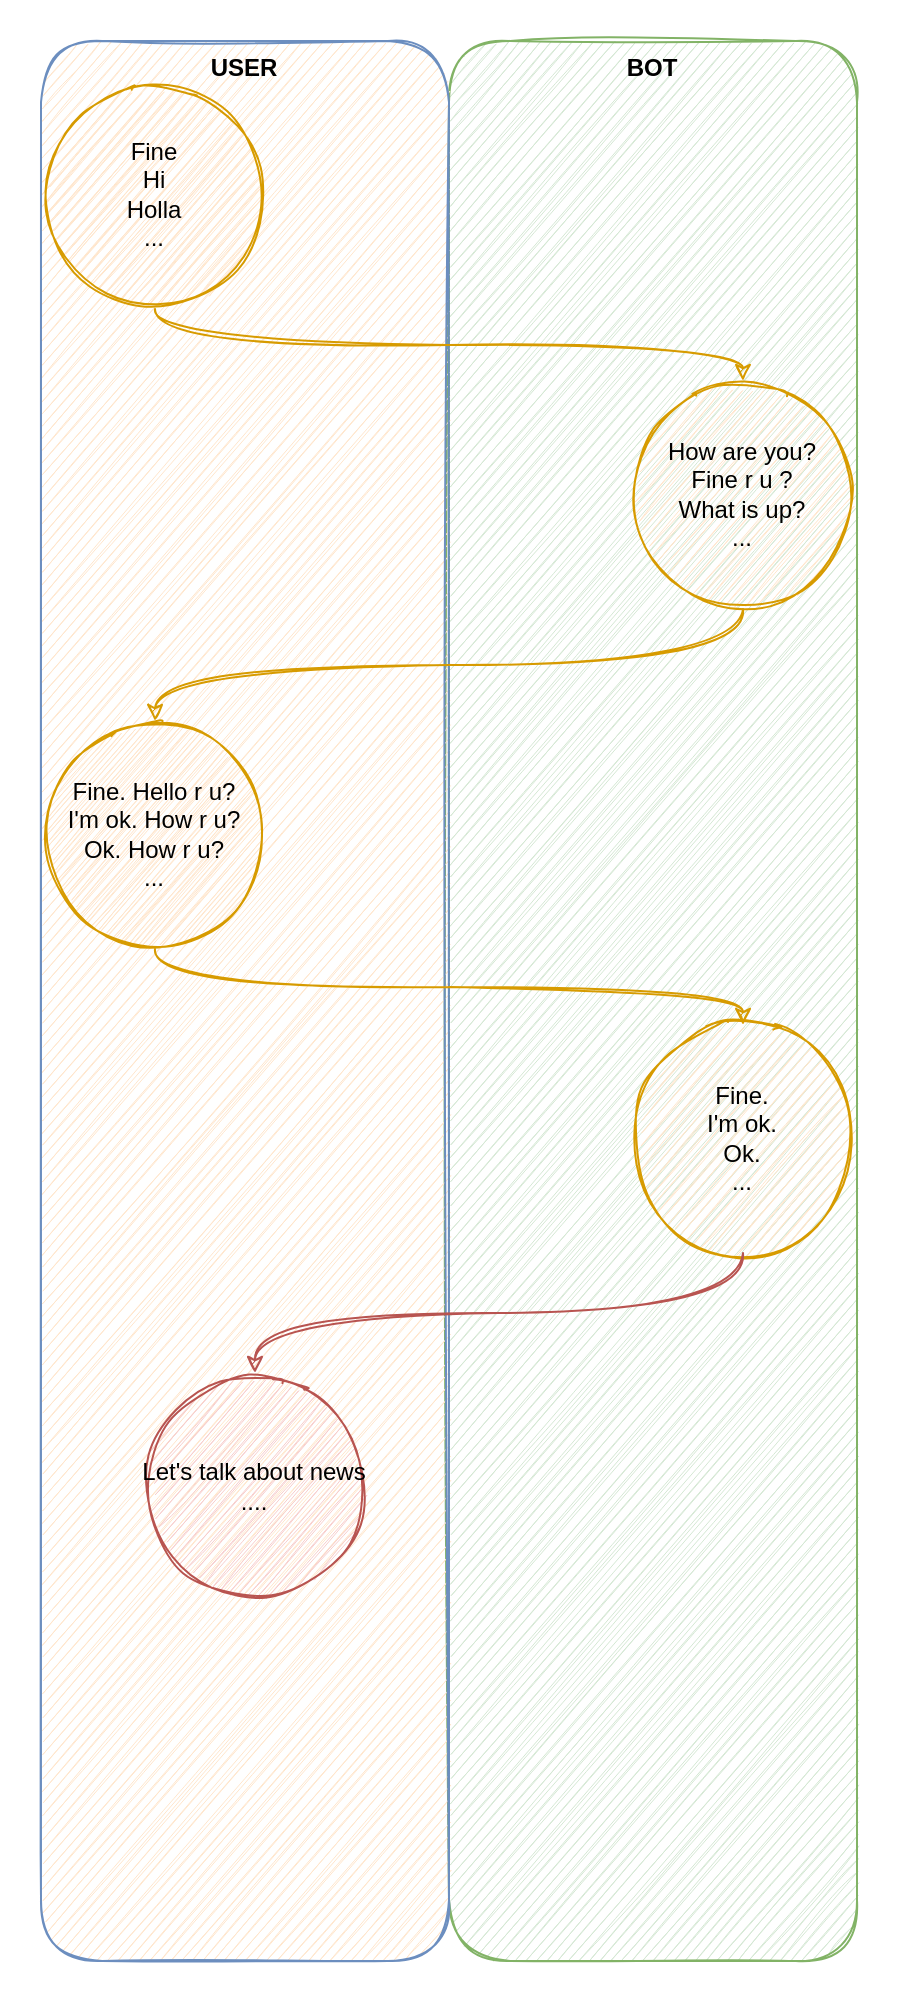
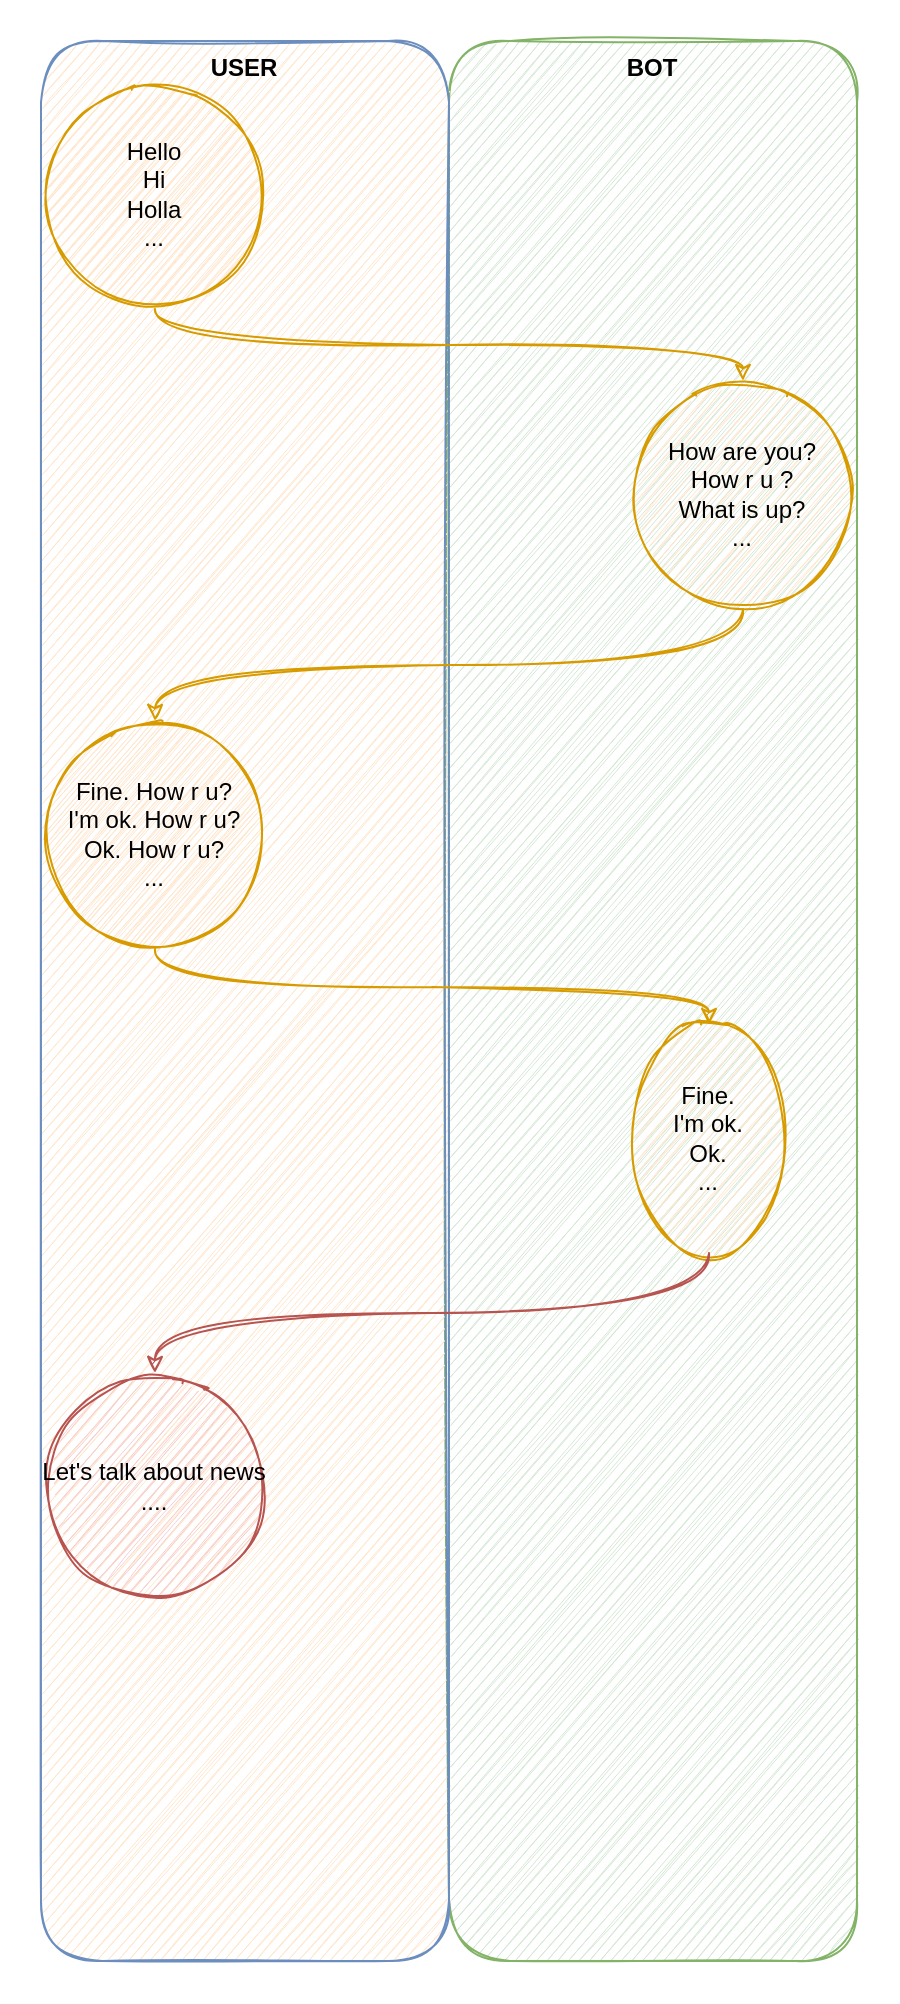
(155, 195) -> (155, 195)
(743, 495) -> (743, 495)
(155, 835) -> (155, 835)
(743, 1139) -> (709, 1139)
(255, 1487) -> (155, 1487)
